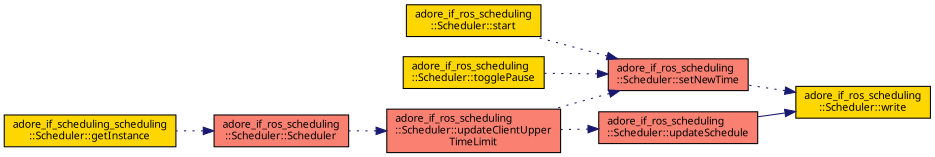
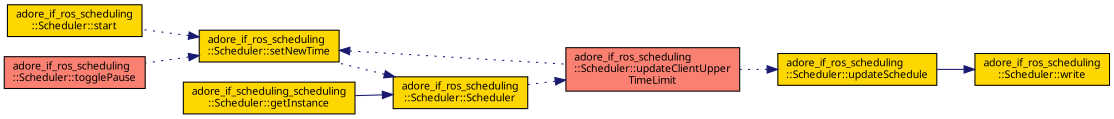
(474, 73) -> (75, 73)
(678, 75) -> (269, 46)
(767, 88) -> (360, 68)
(678, 128) -> (857, 69)
(190, 131) -> (369, 95)
(281, 131) -> (460, 93)
